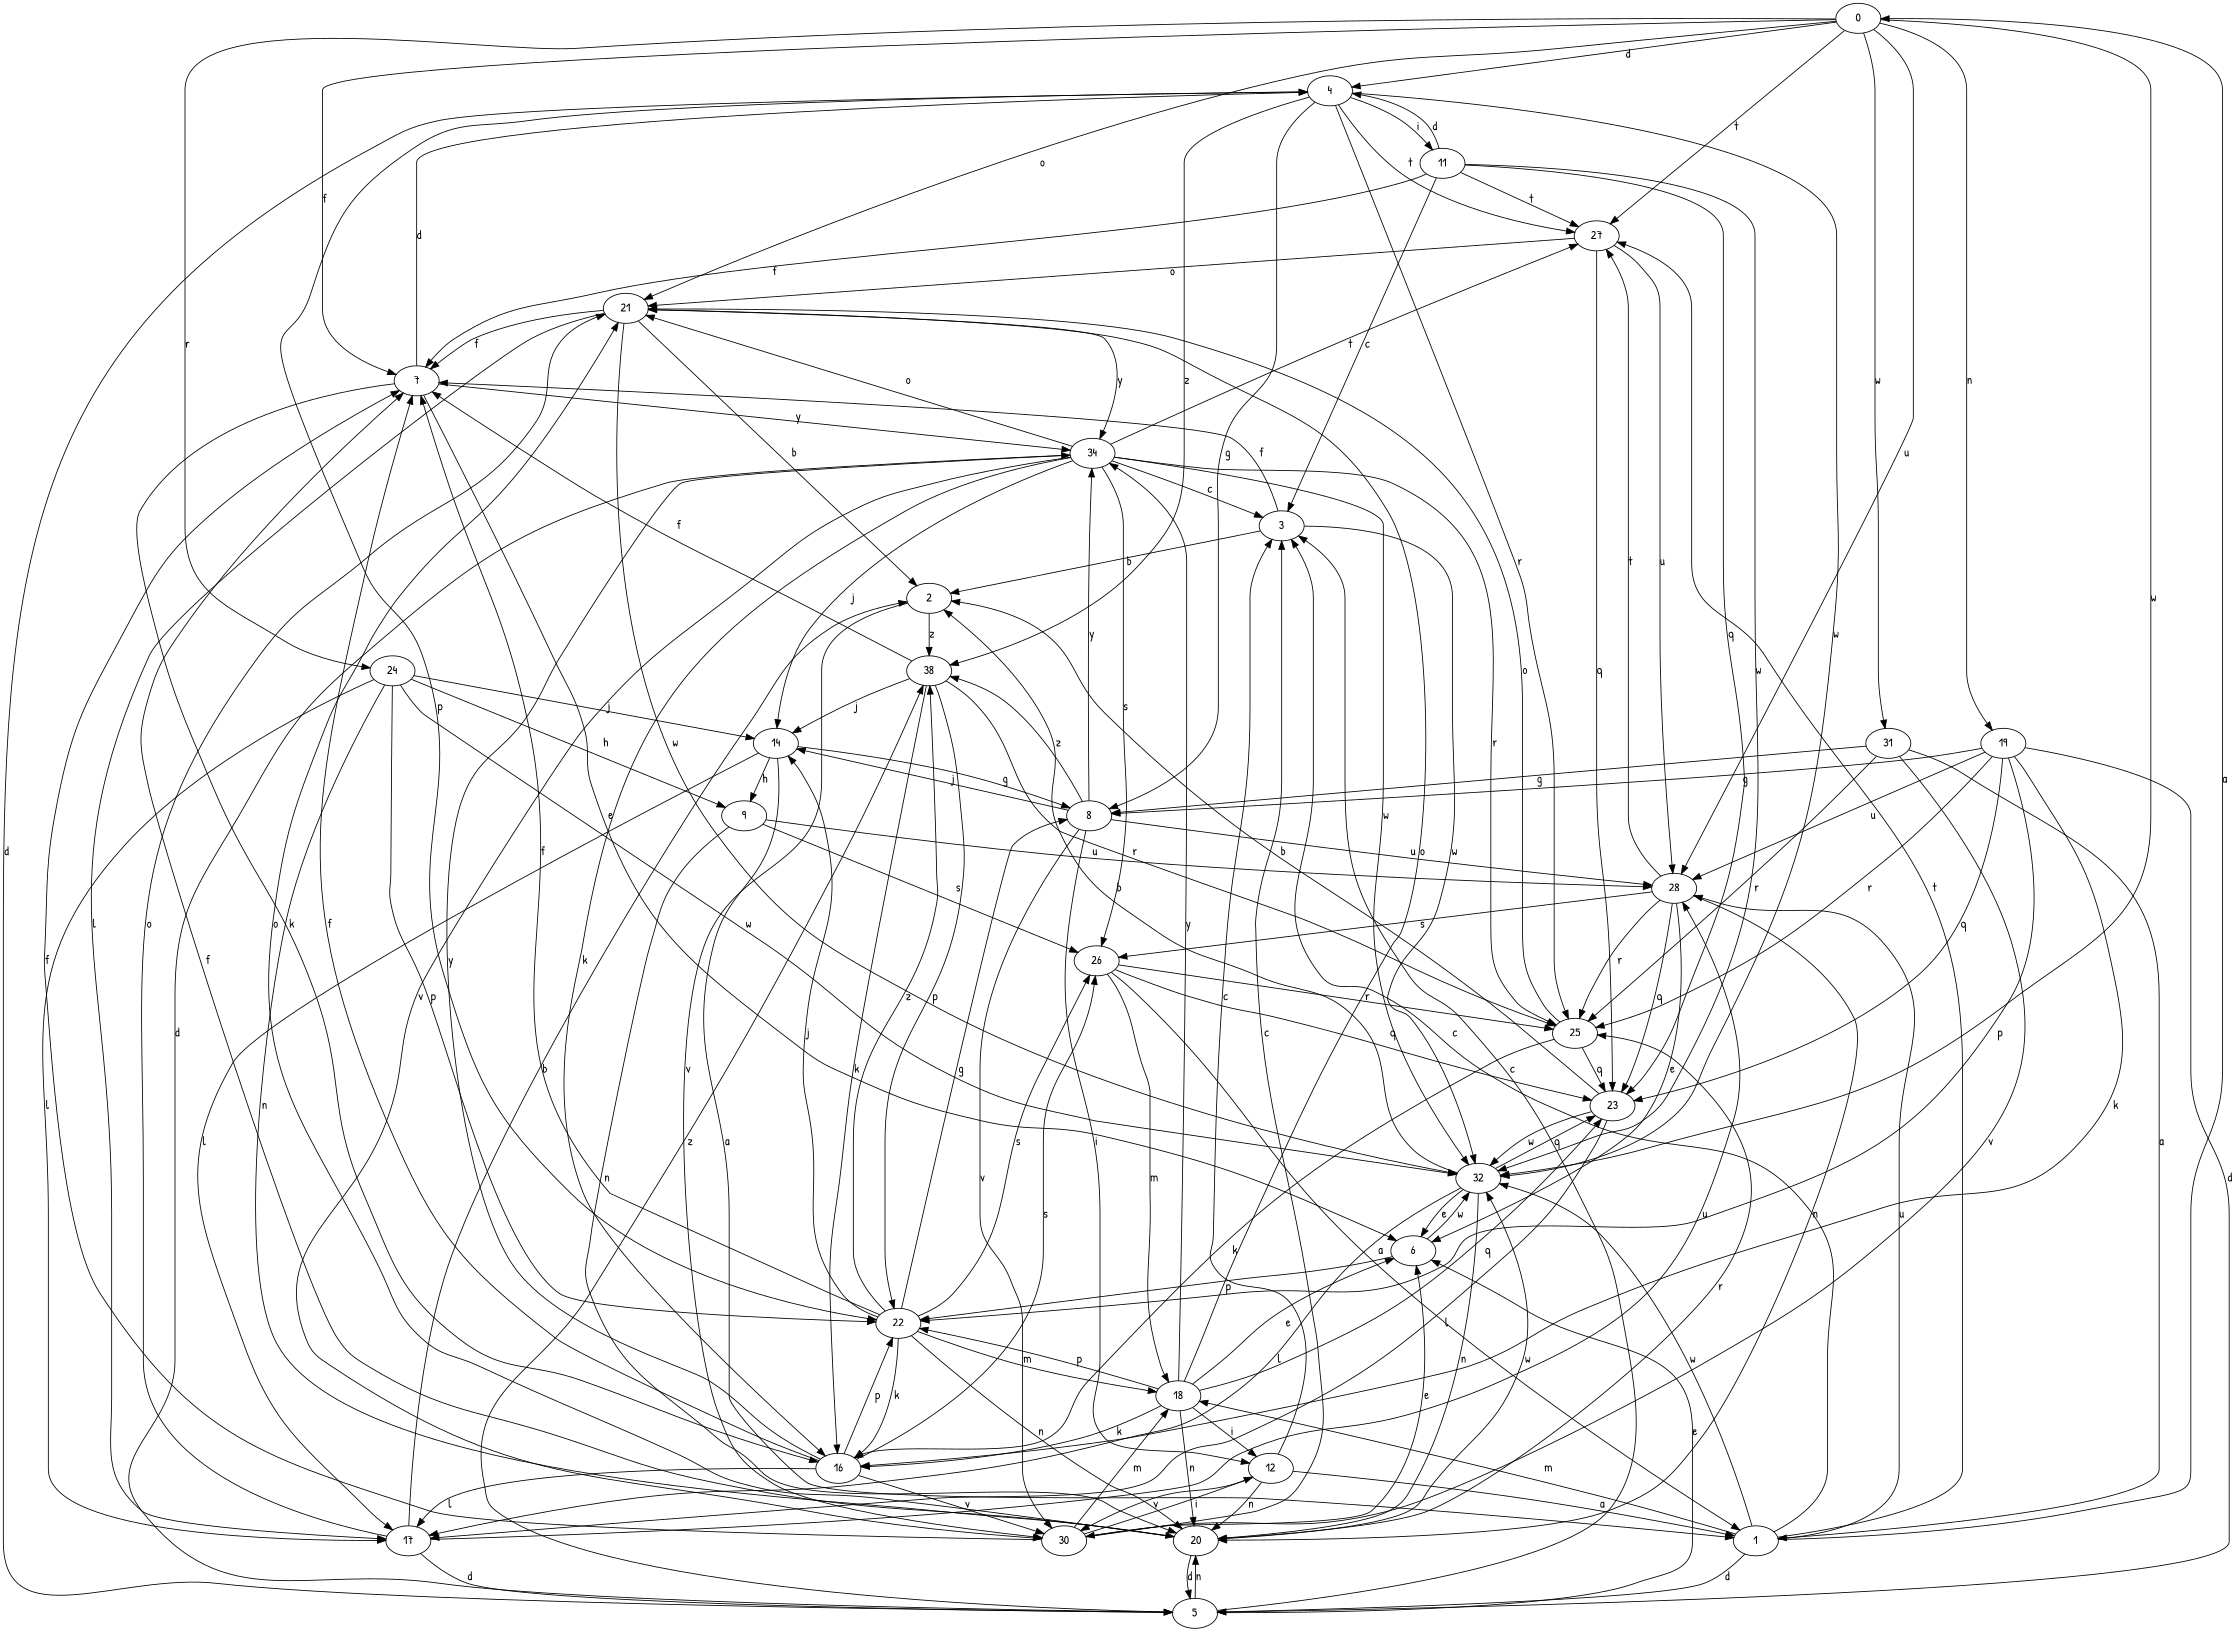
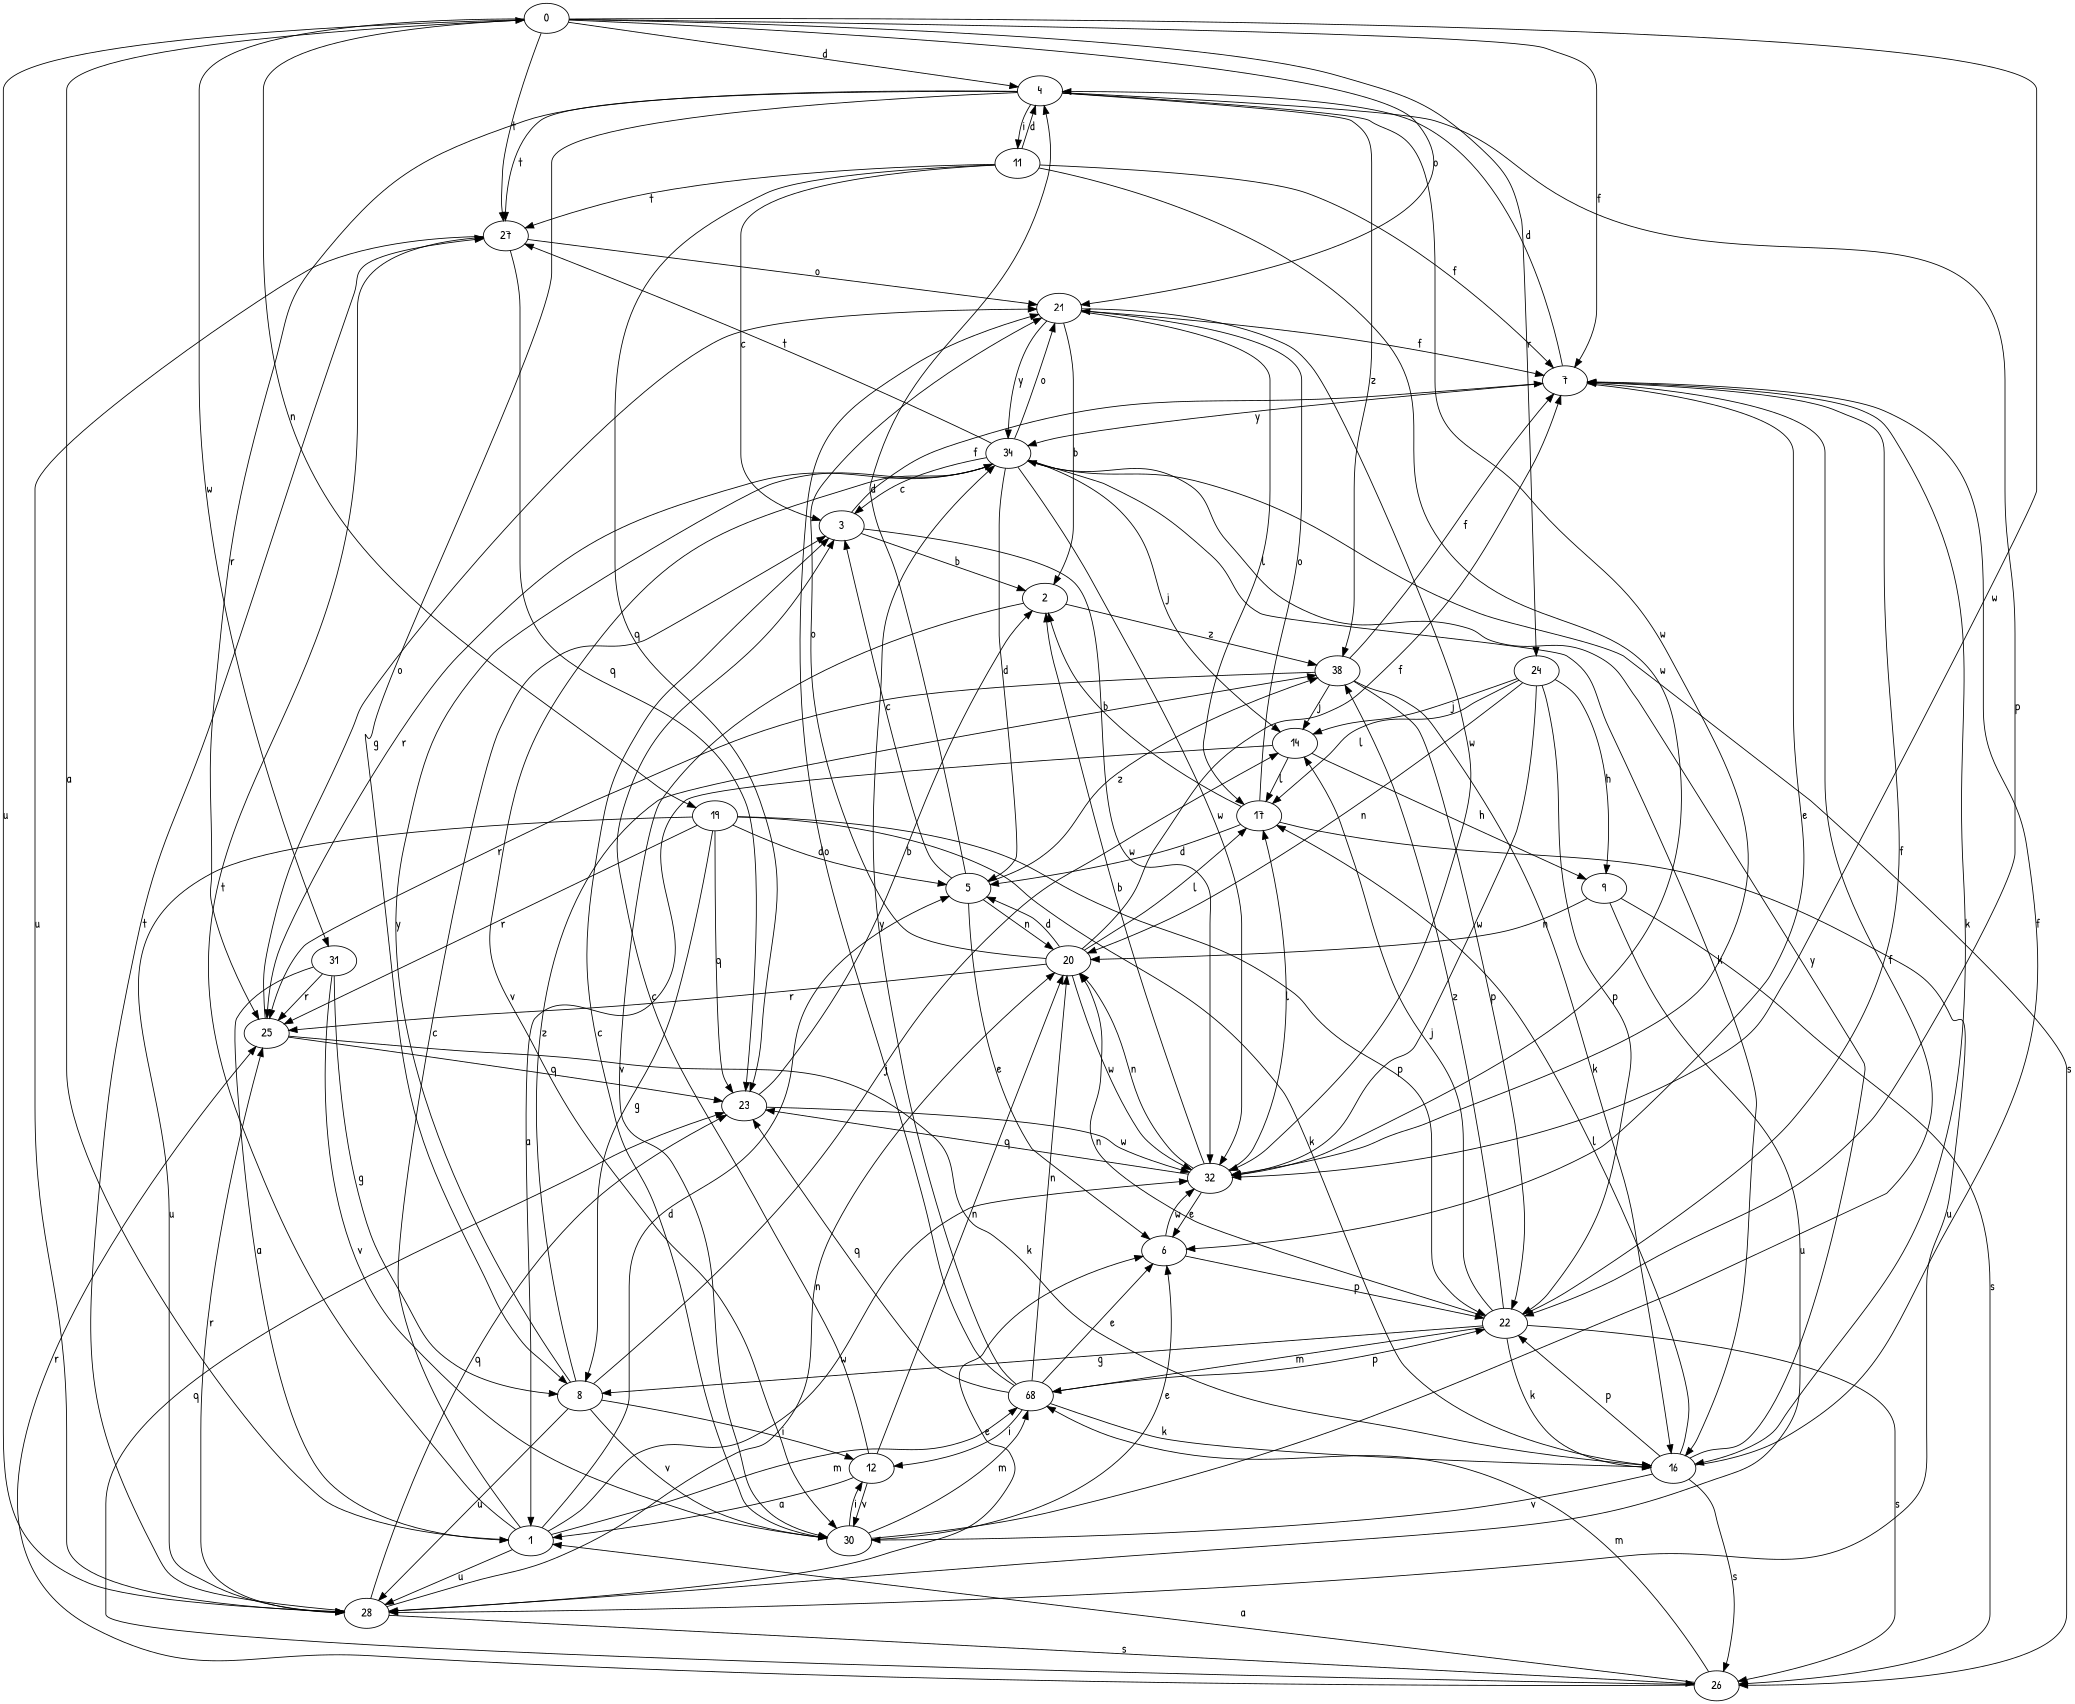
(925, 766) -> none
(1178, 1396) -> (1031, 1396)
(1156, 1477) -> (1166, 897)
